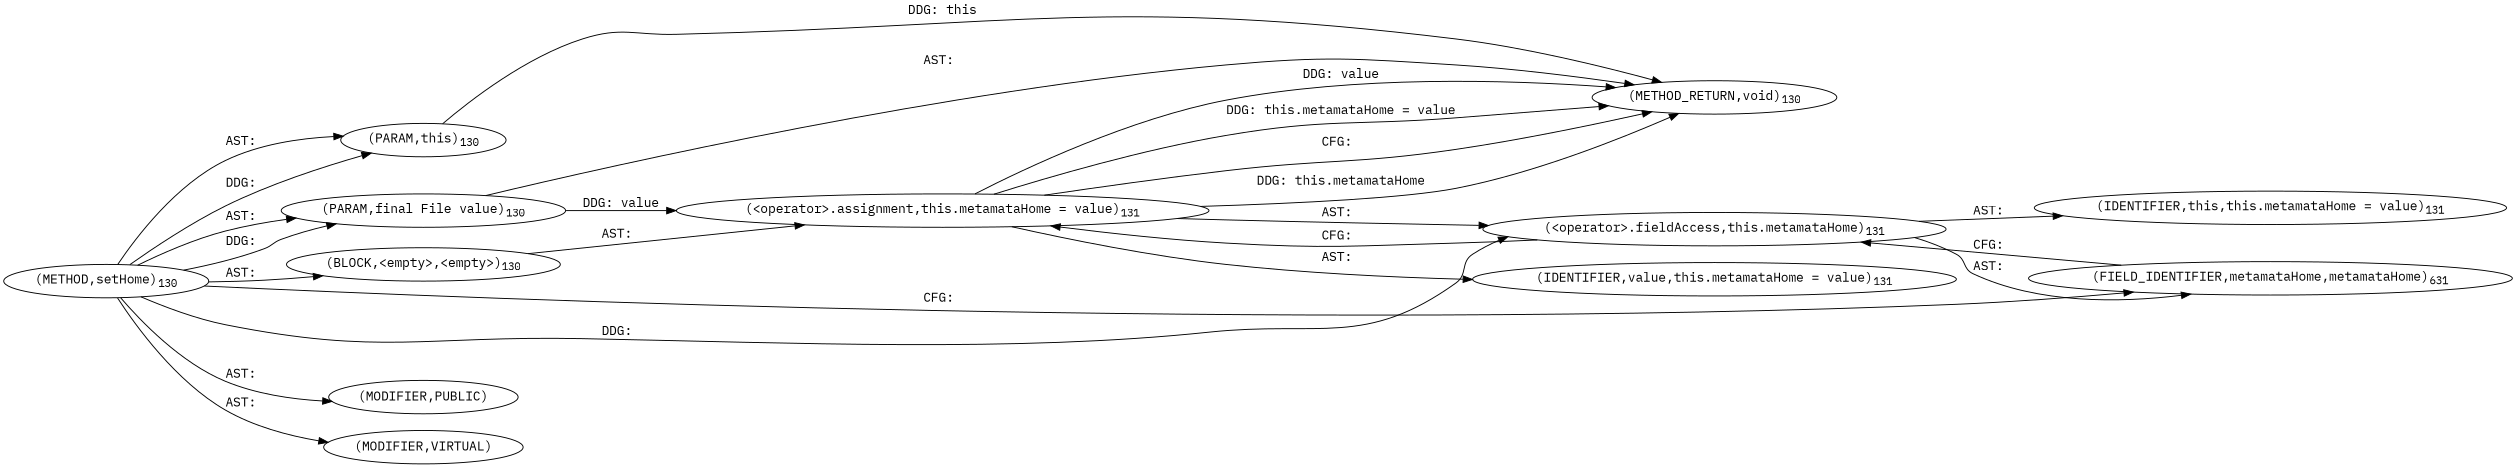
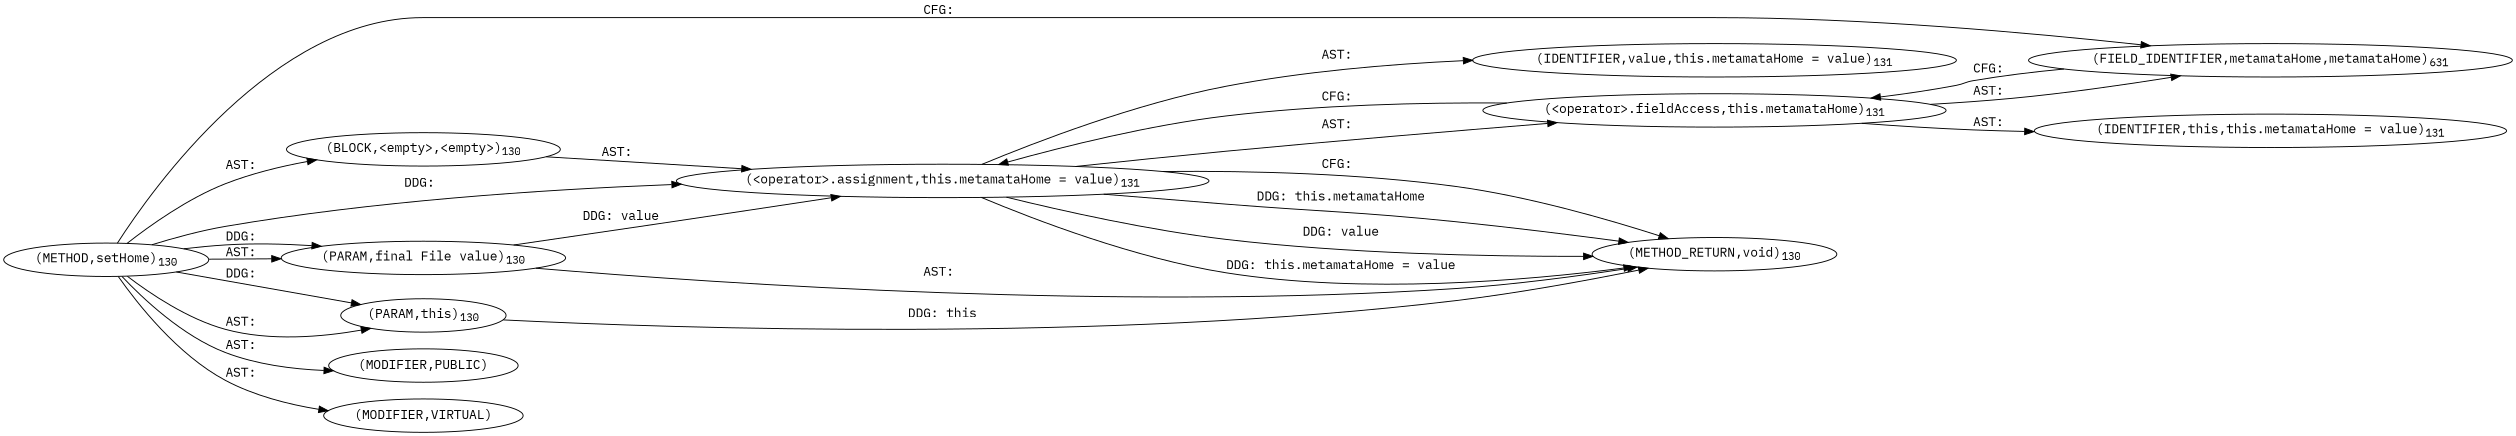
(833, 344) -> (410, 202)
